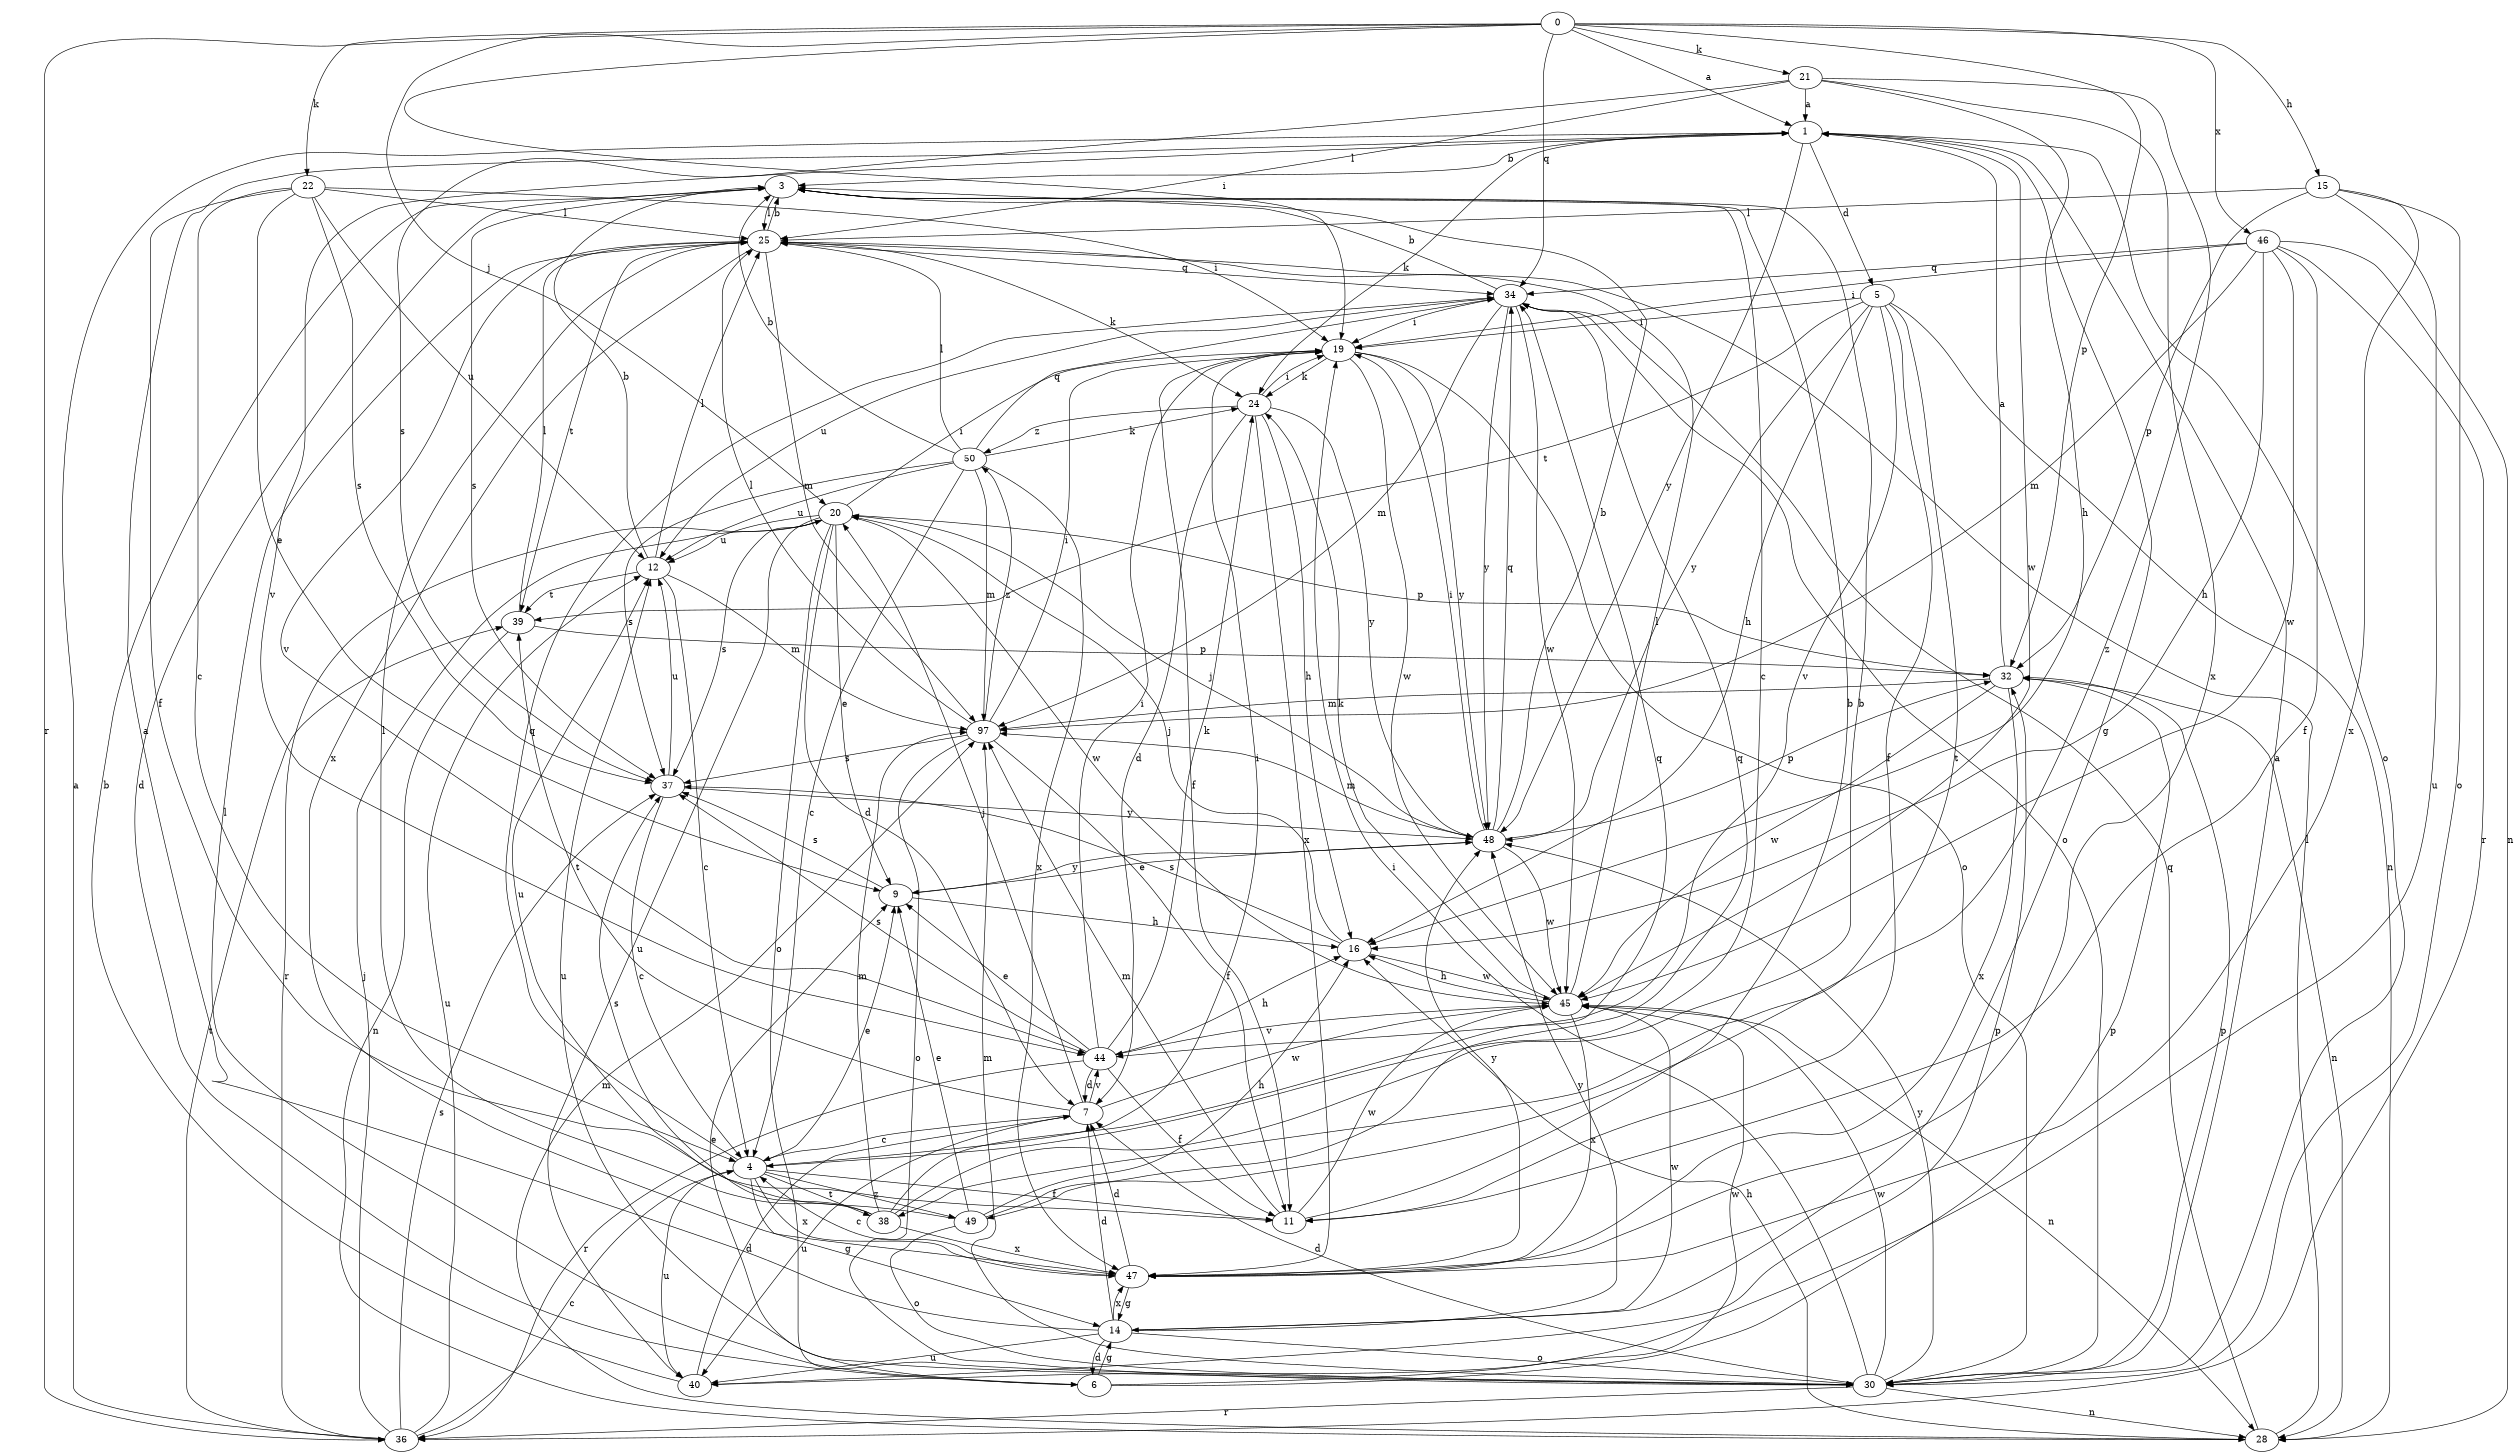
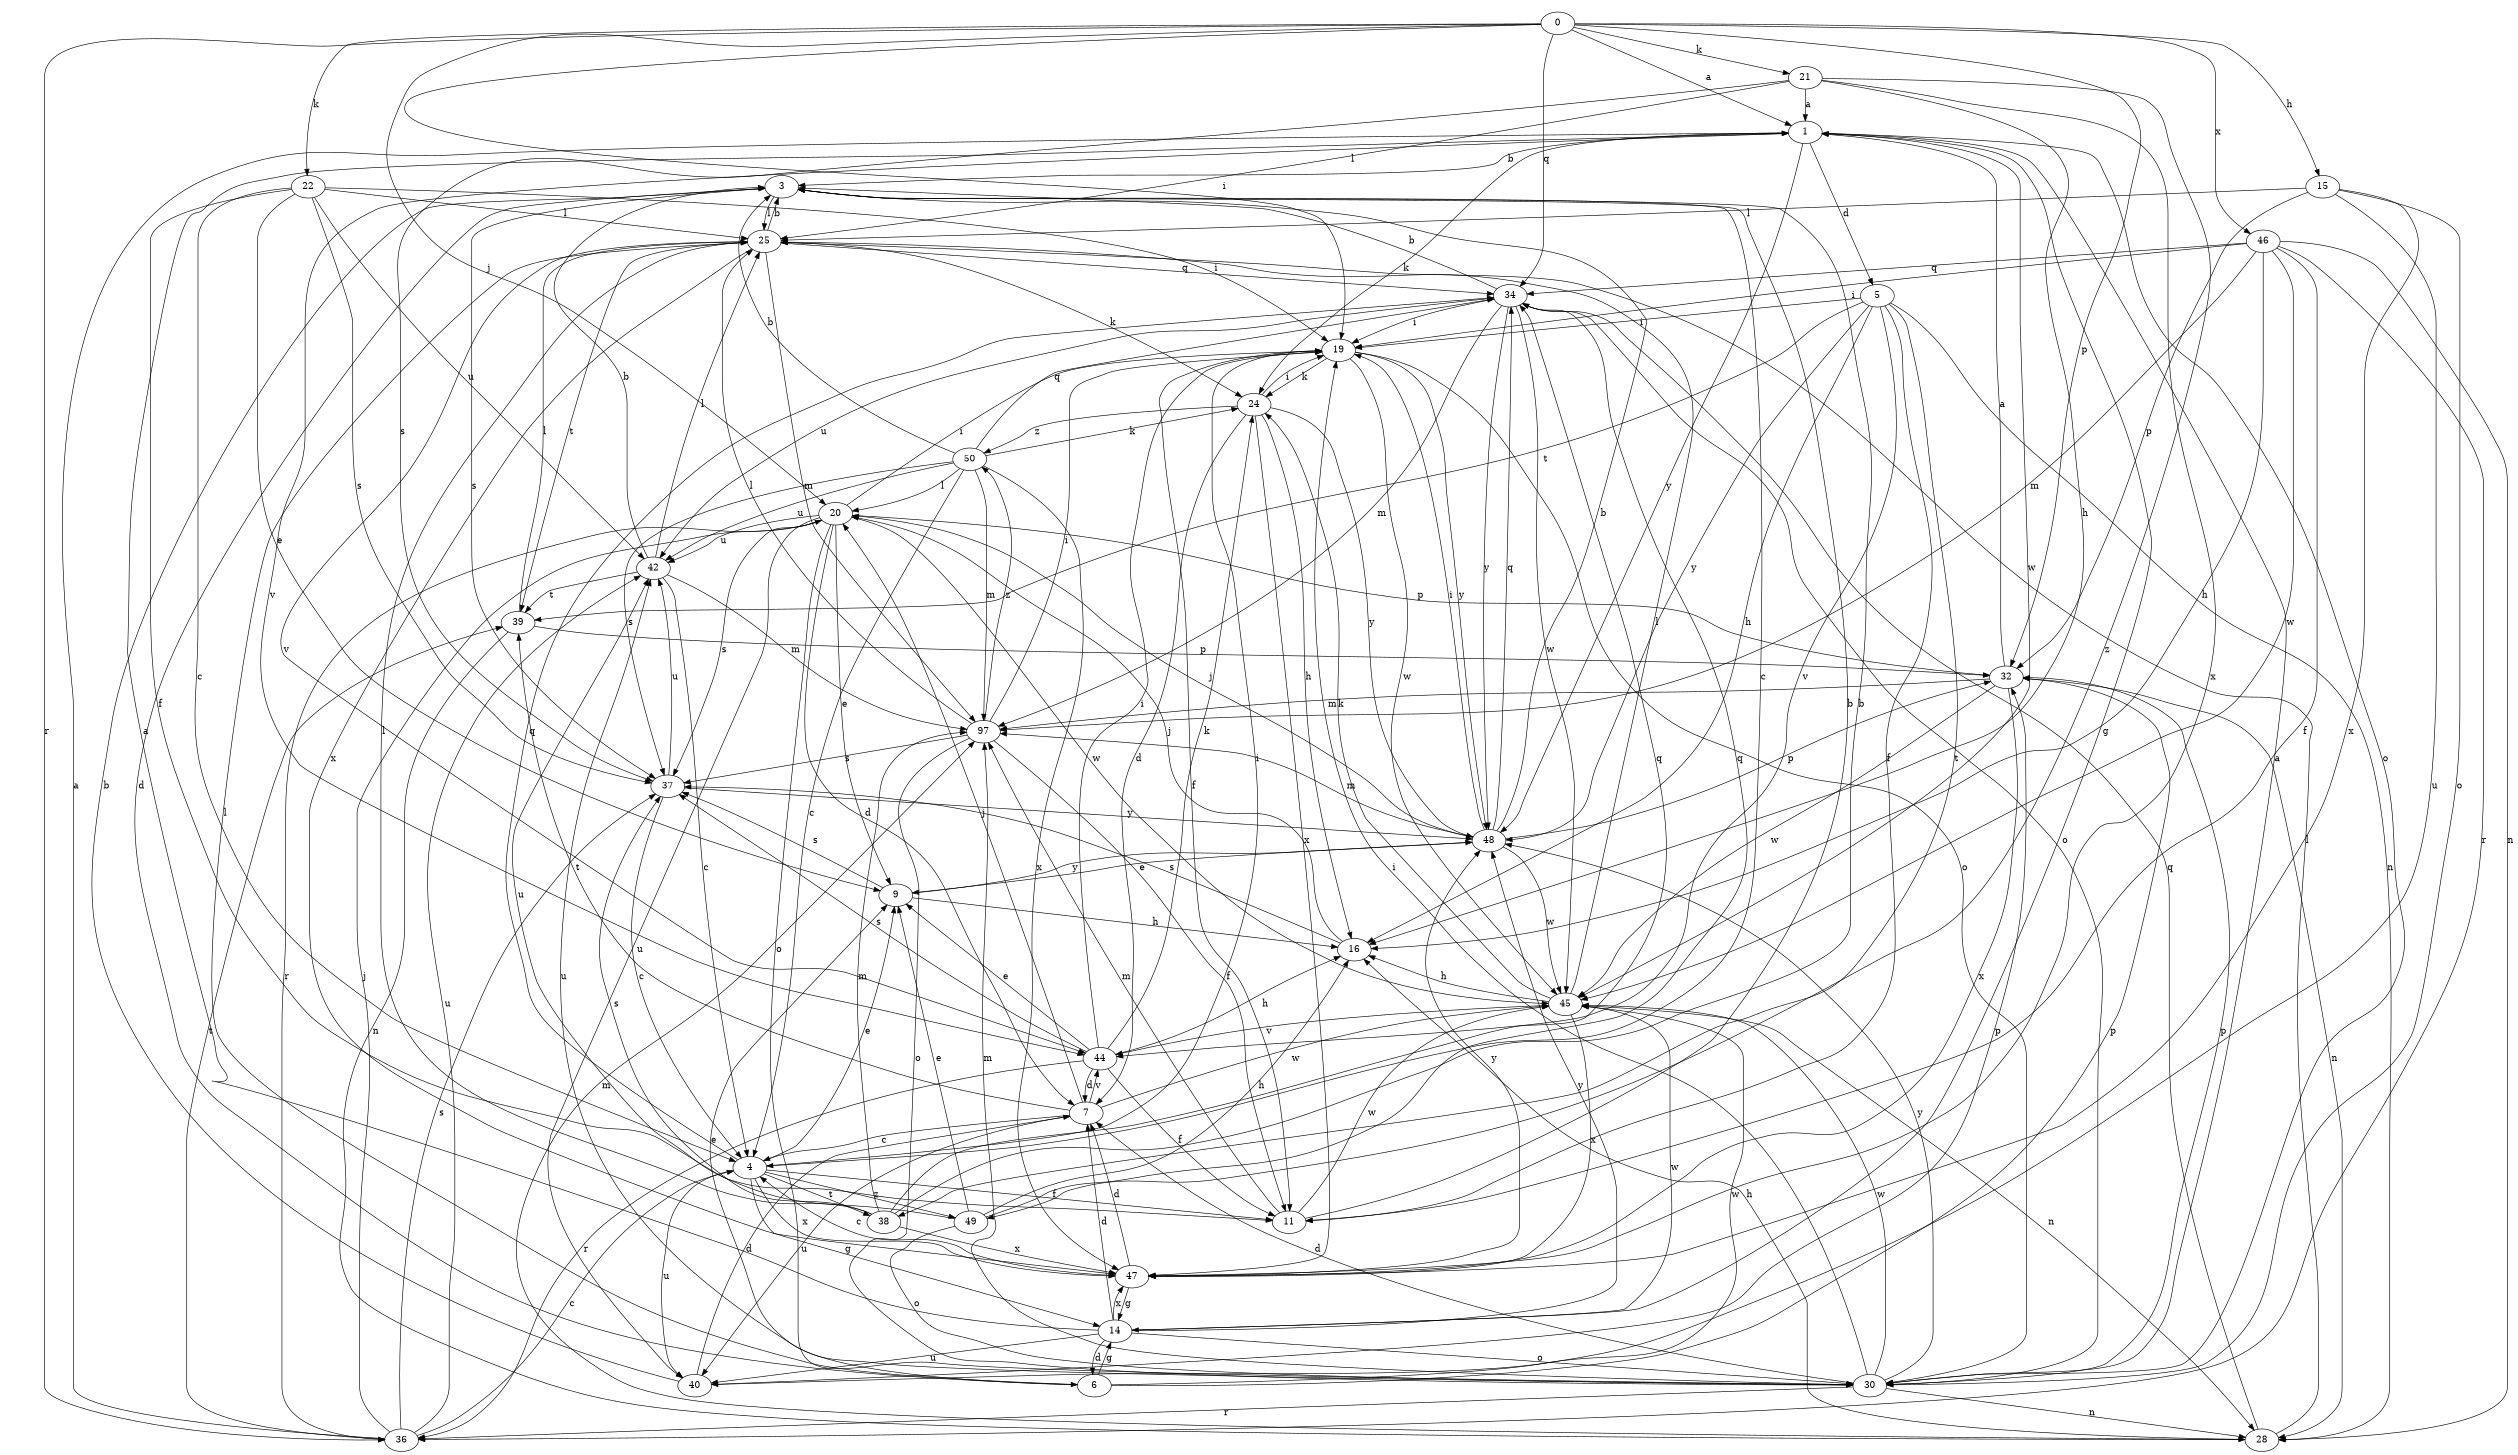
(939, 292) -> (912, 496)
(653, 568) -> (653, 568)
(1457, 975) -> none
